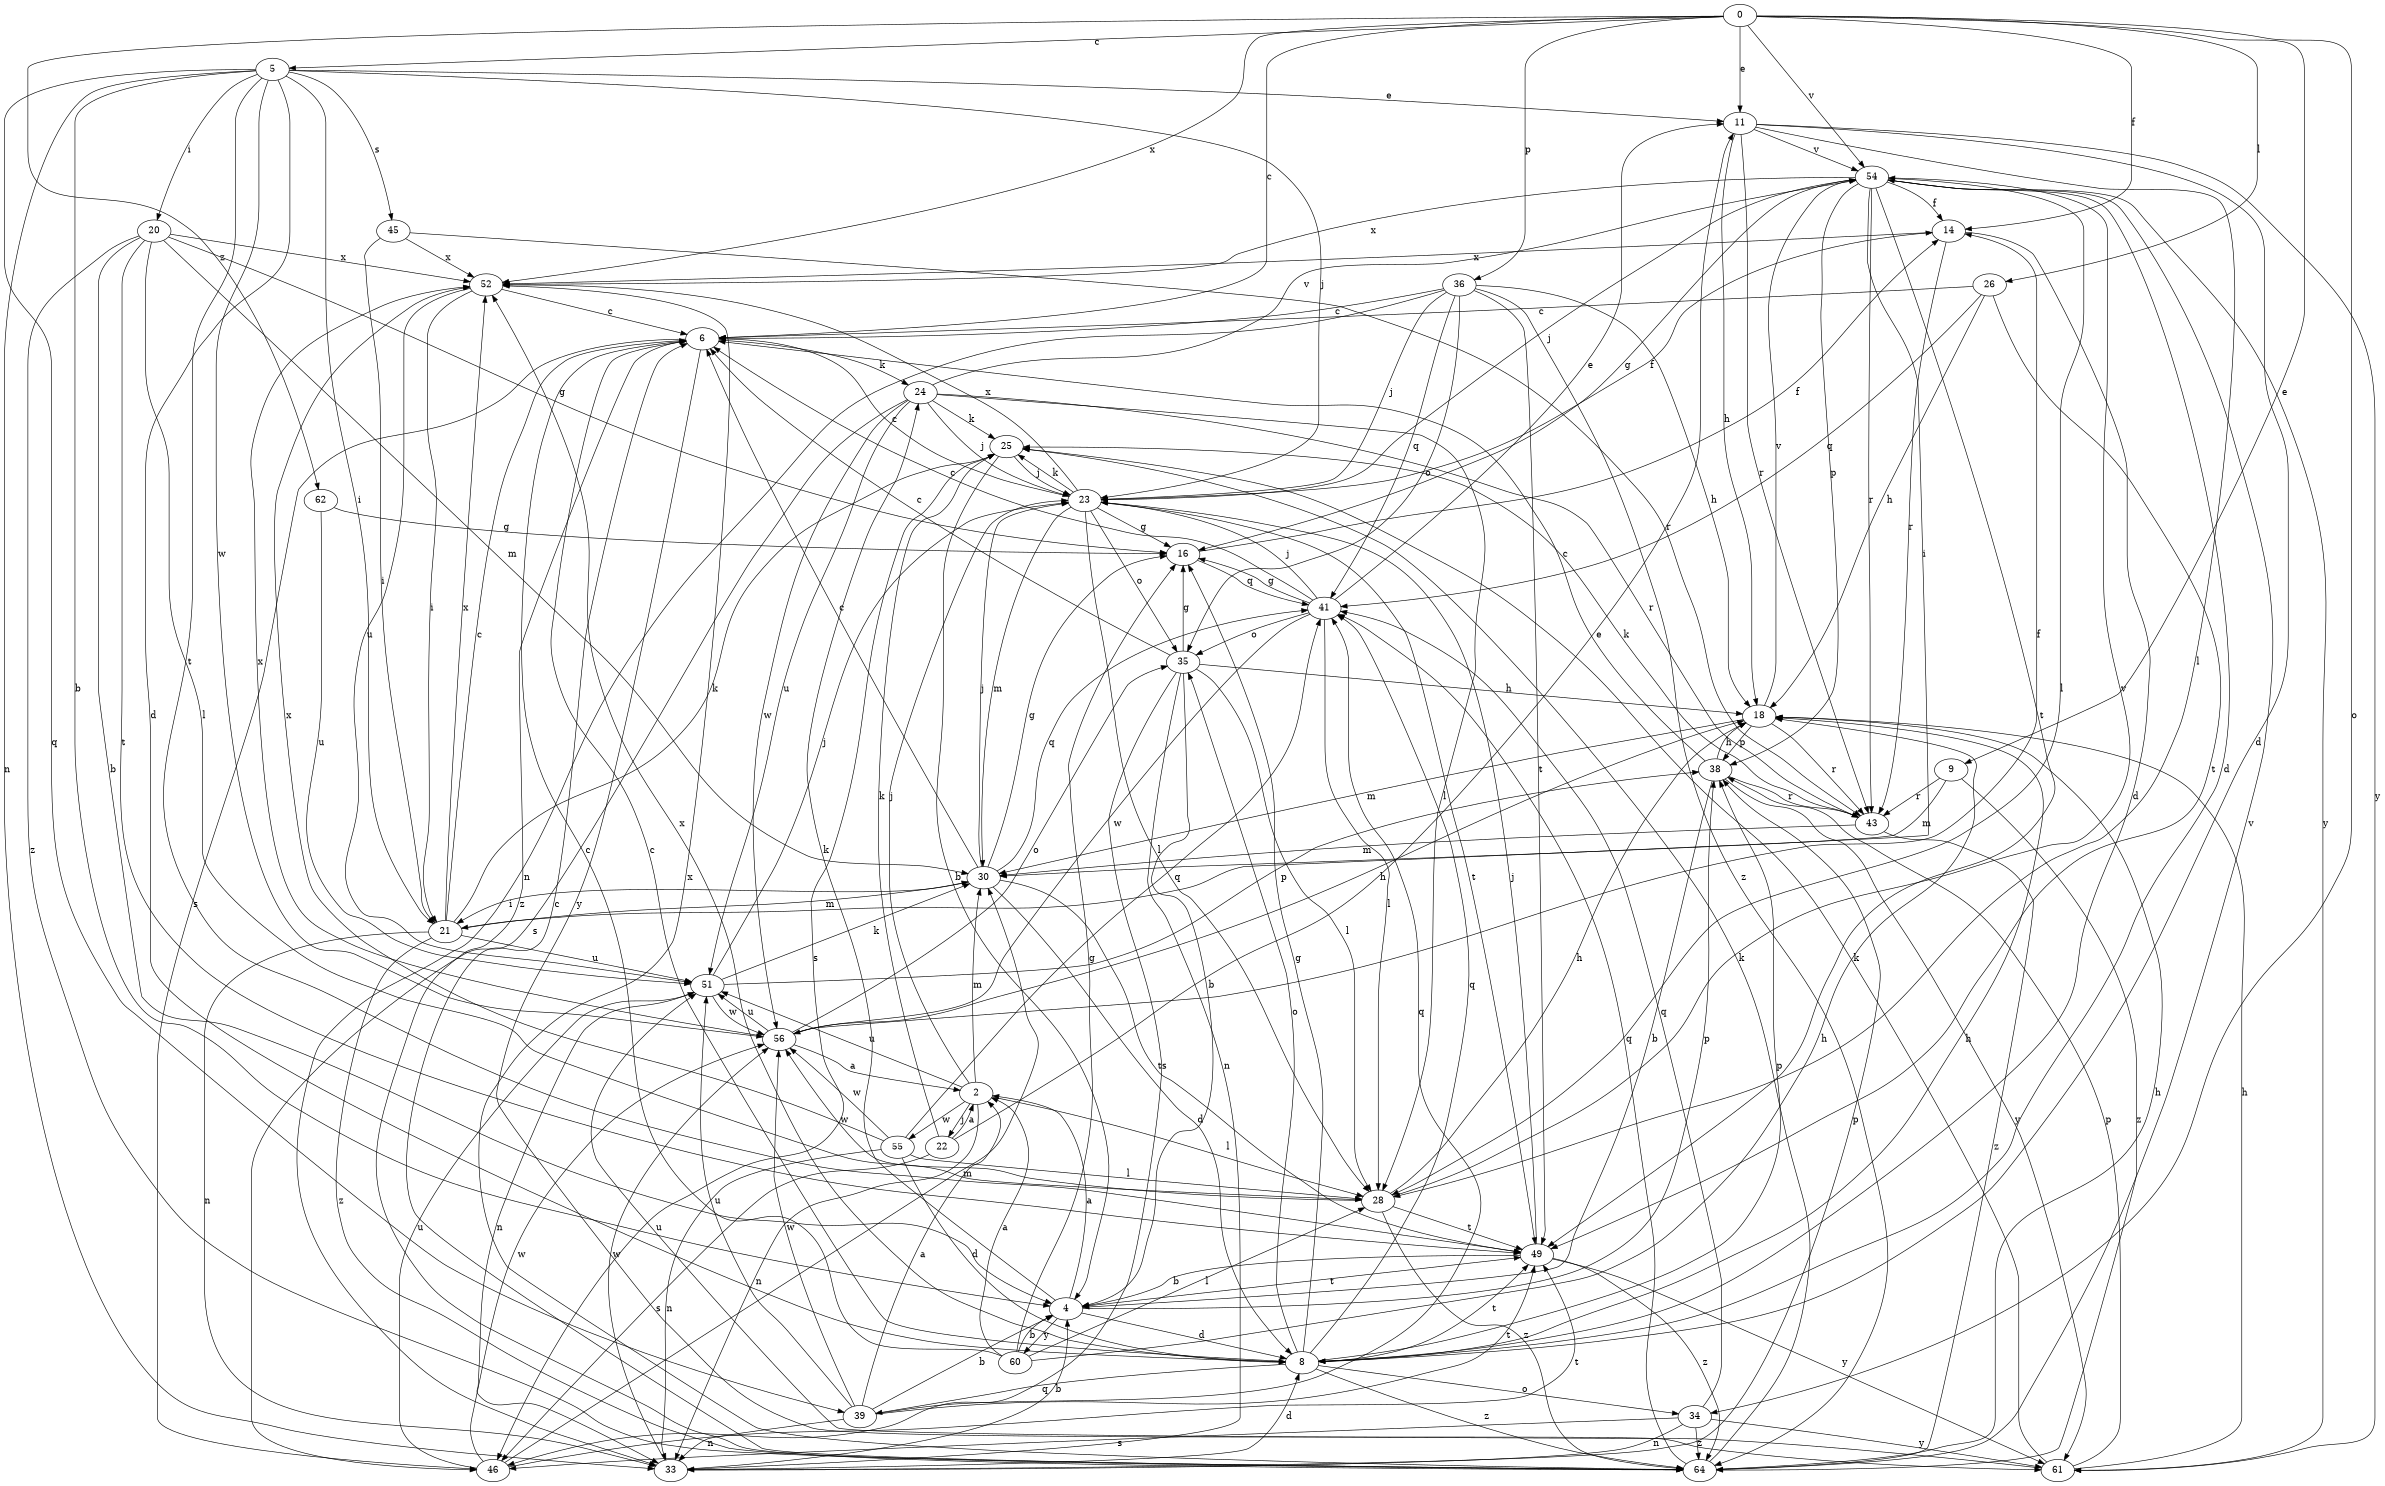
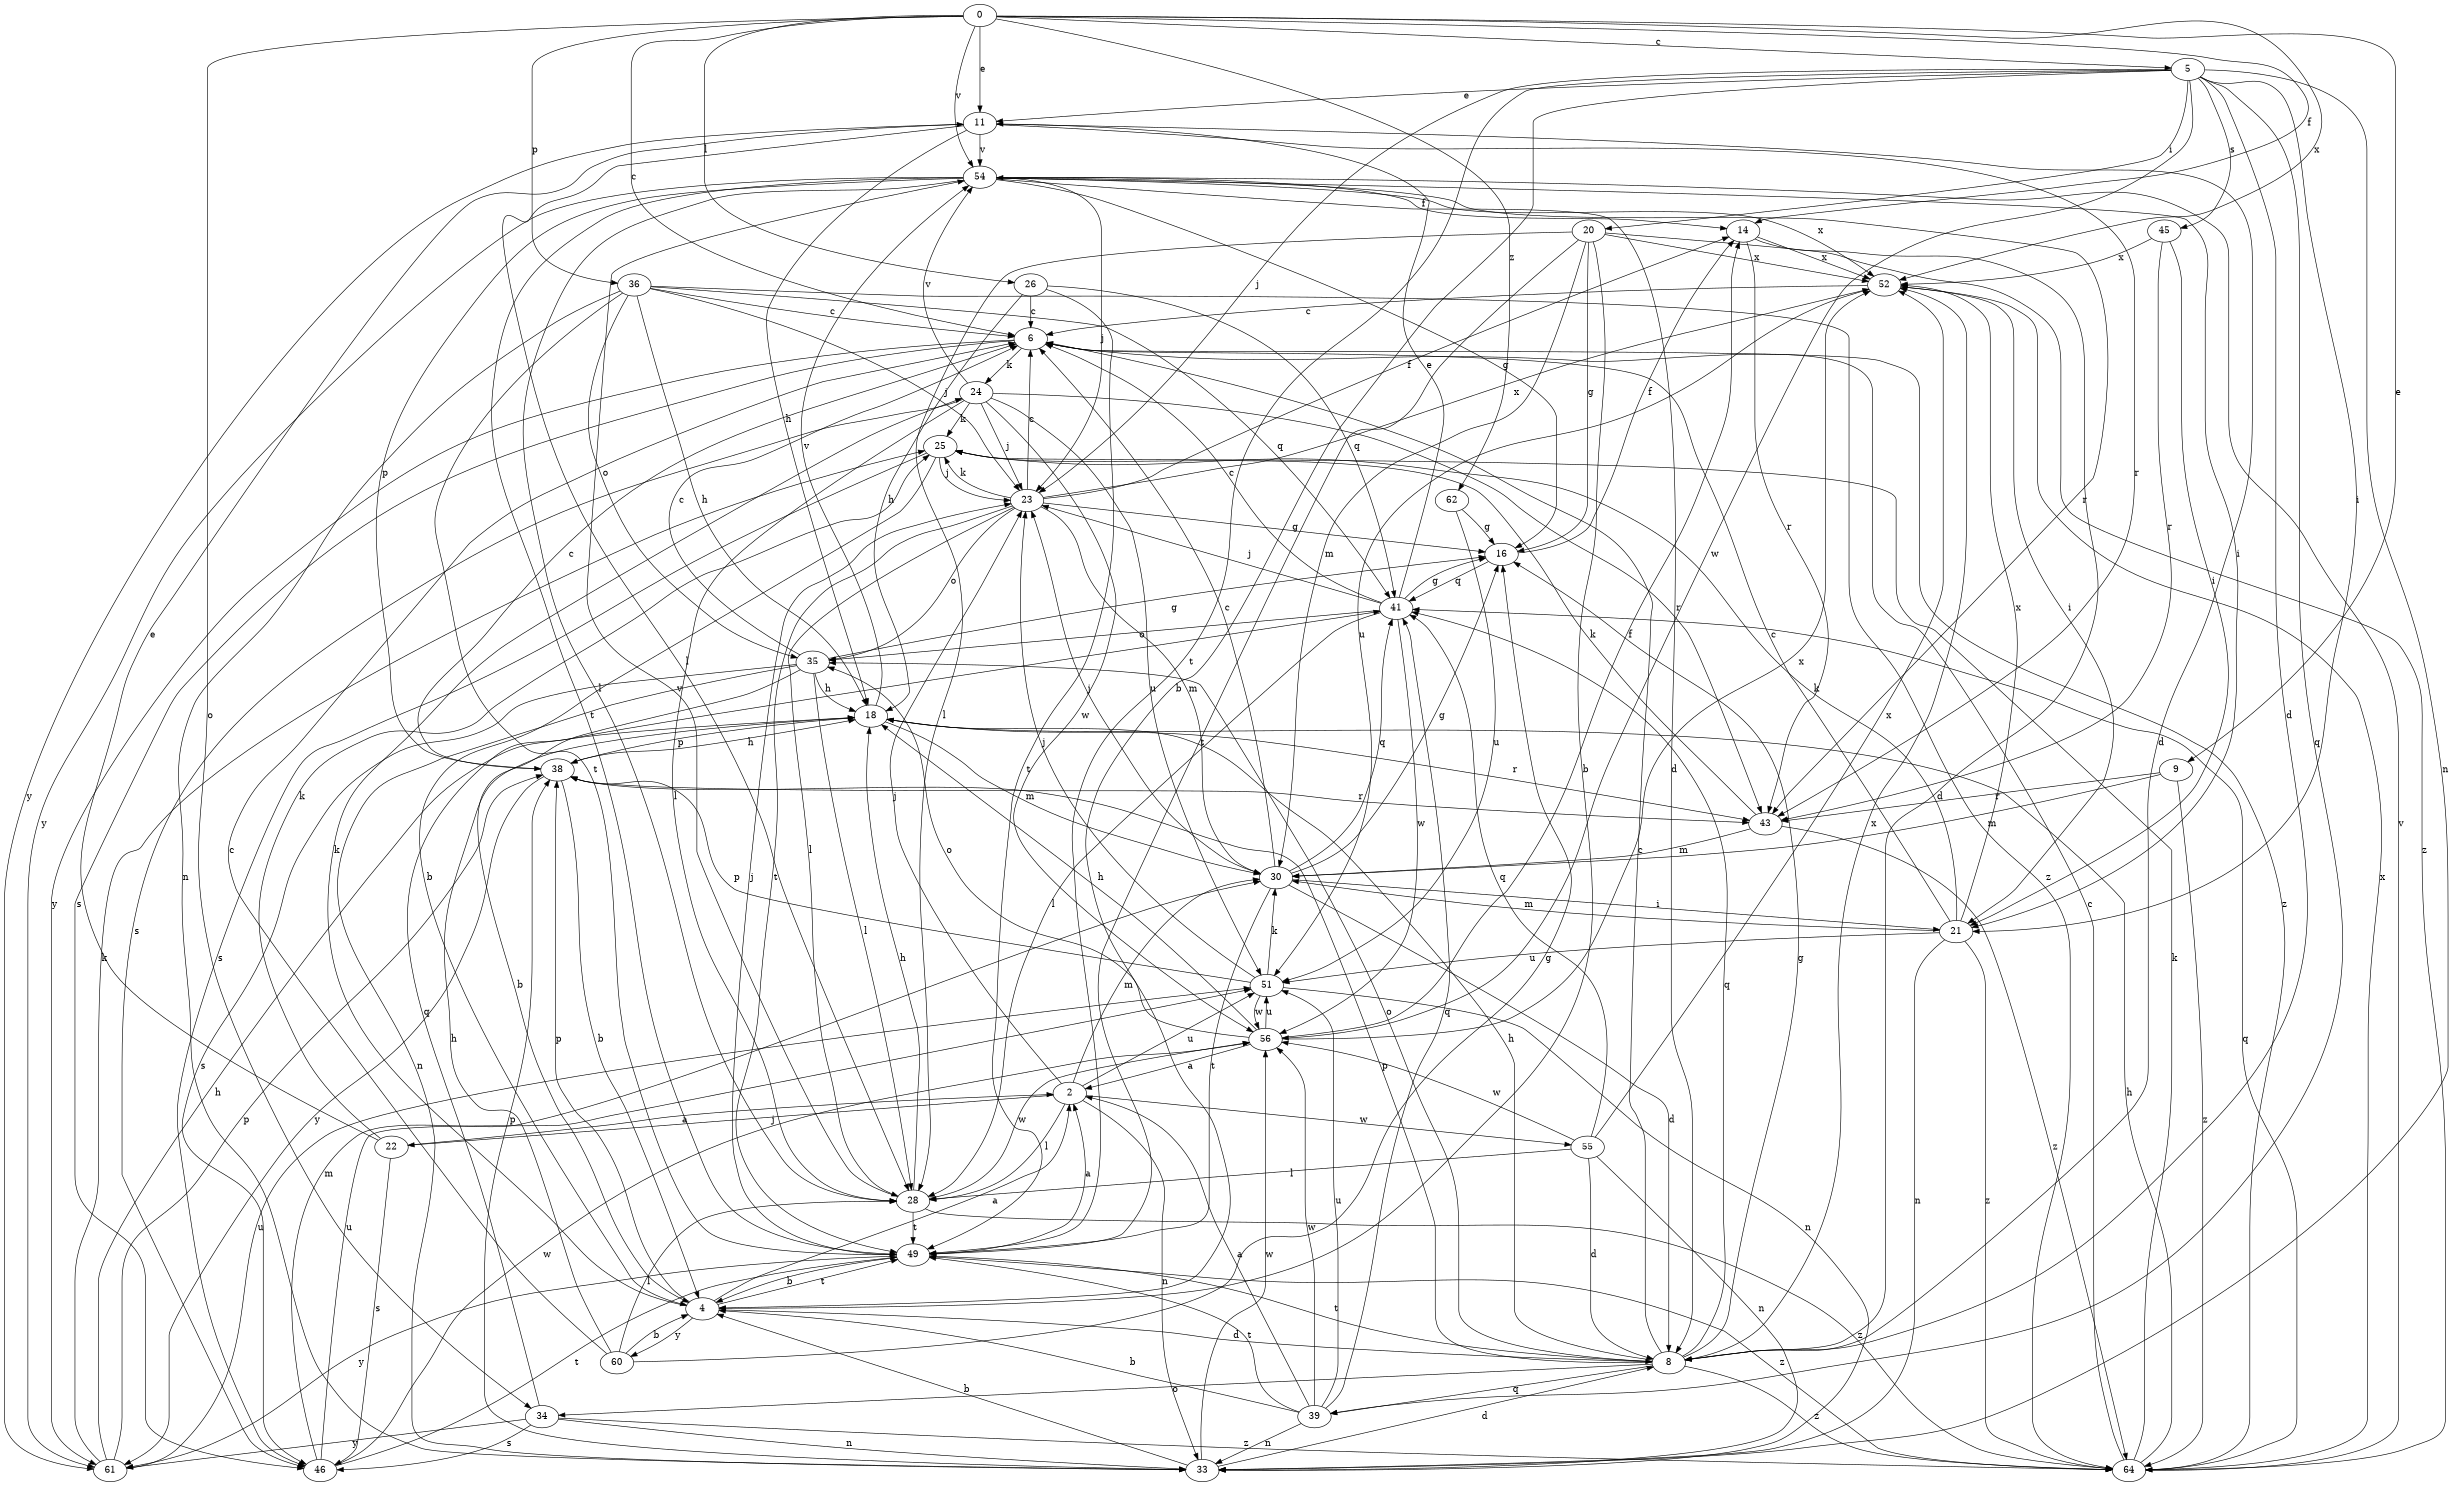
(1002, 1225) -> (1057, 1229)
